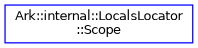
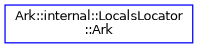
(99, 24) -> (99, 24)
